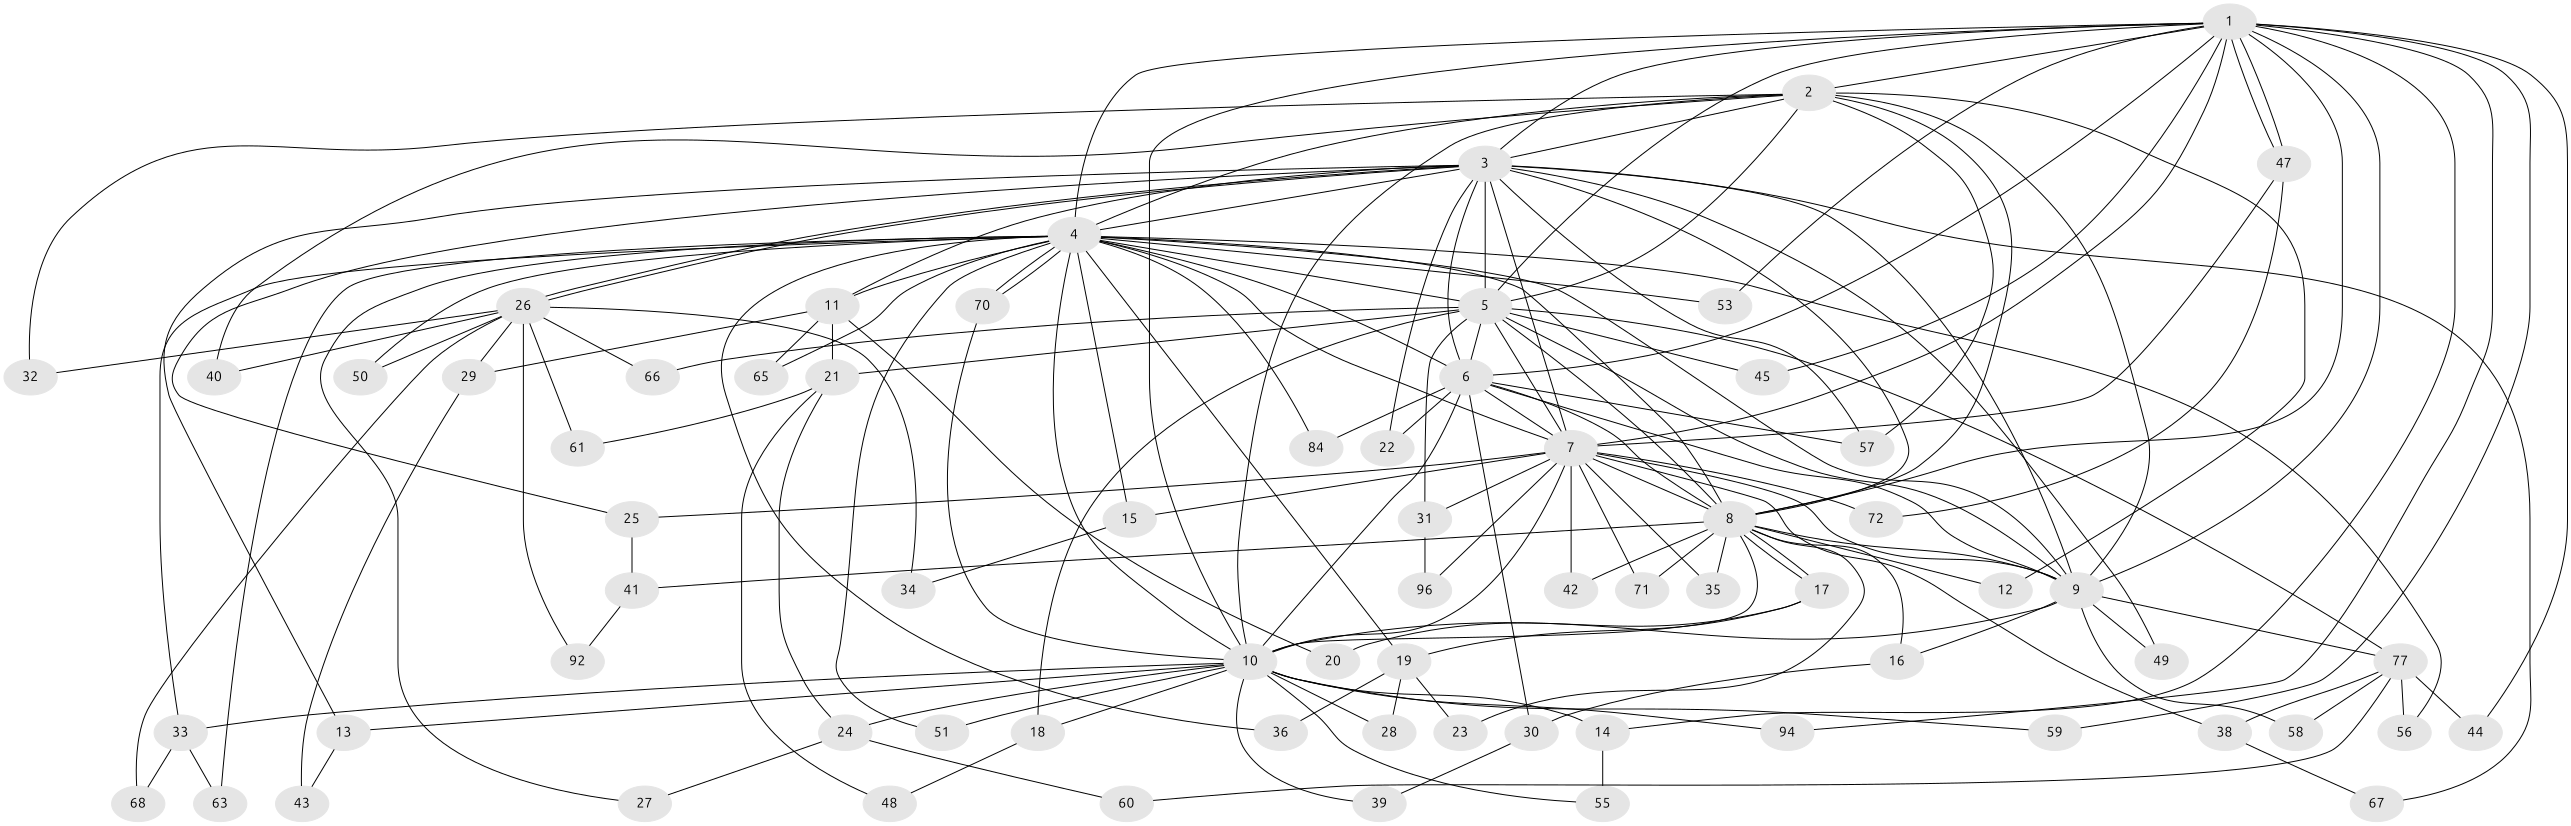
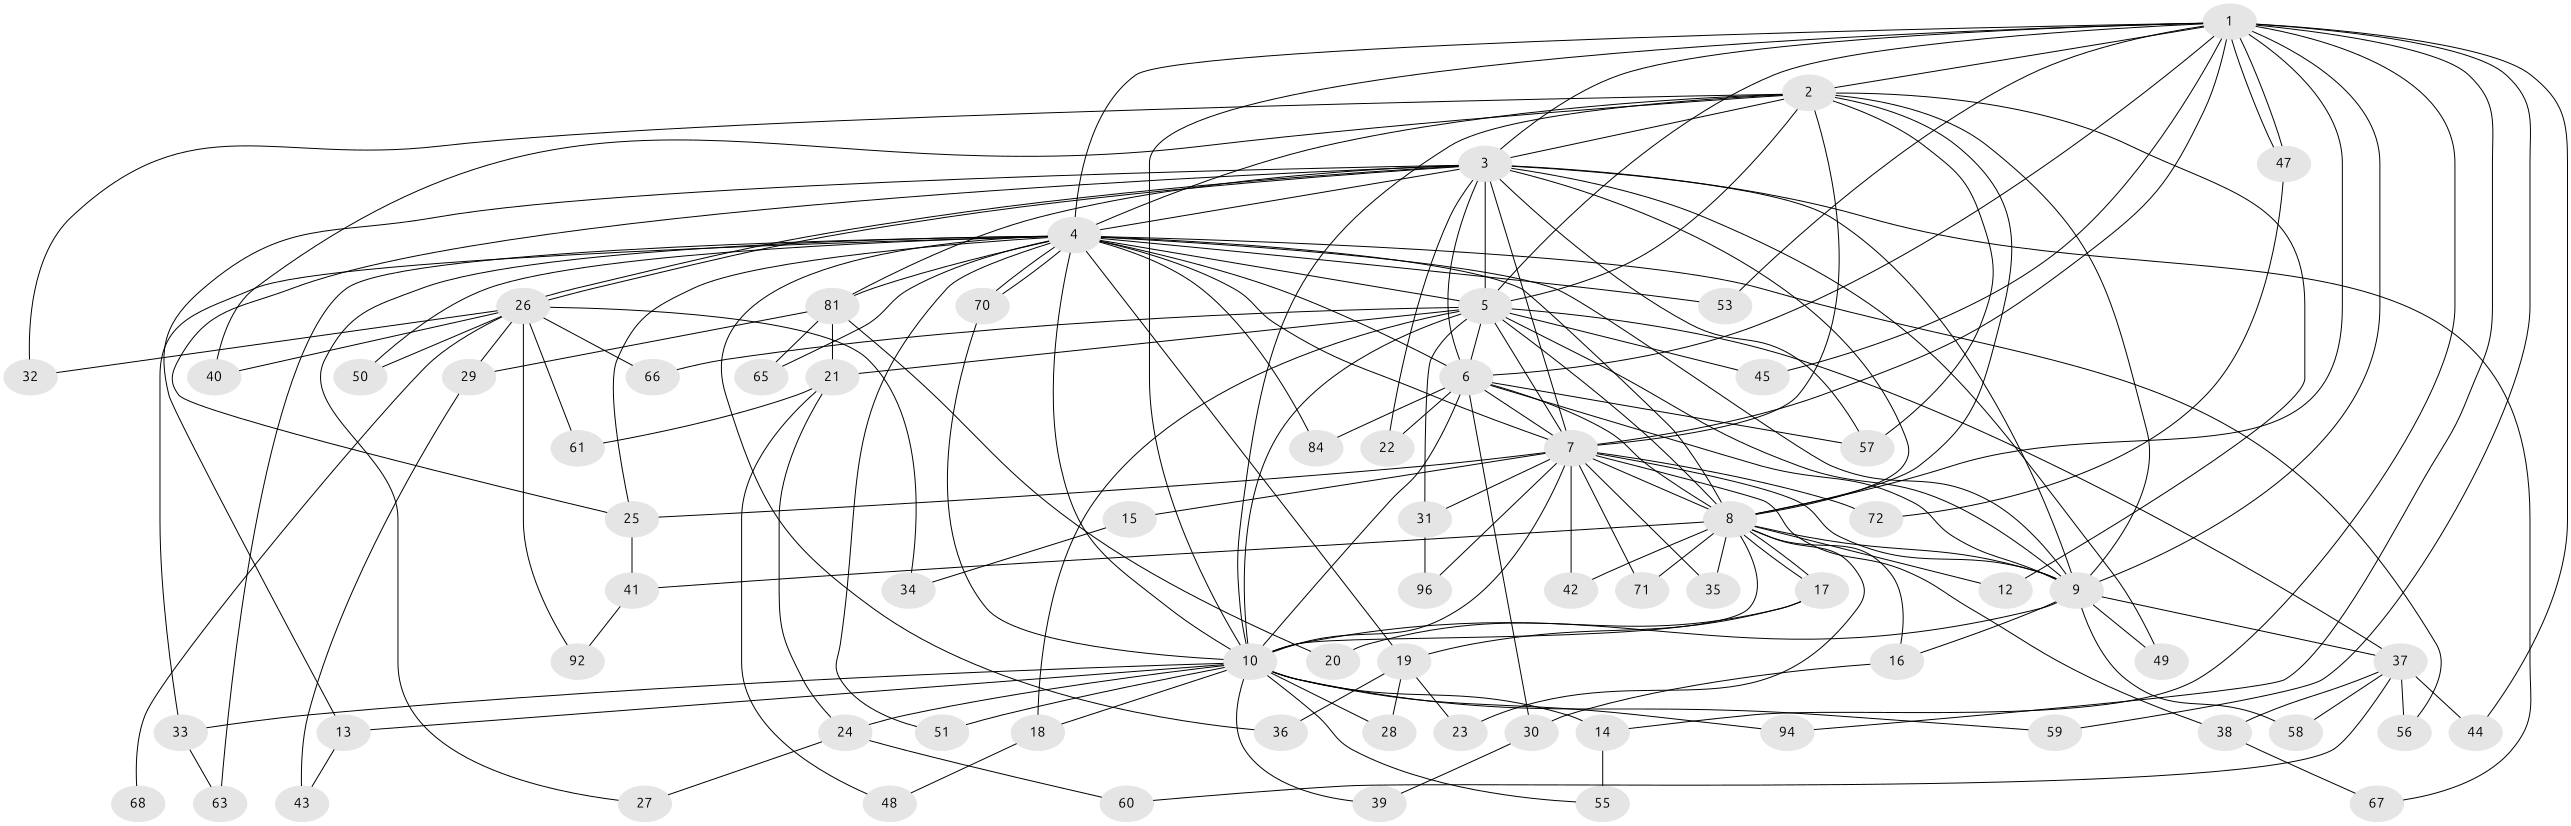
(832, 306) -> (832, 306)
(1102, 377) -> (745, 273)
(2025, 410) -> (1825, 346)
none -> (1281, 431)
(2401, 662) -> (2401, 662)
(159, 768) -> none
